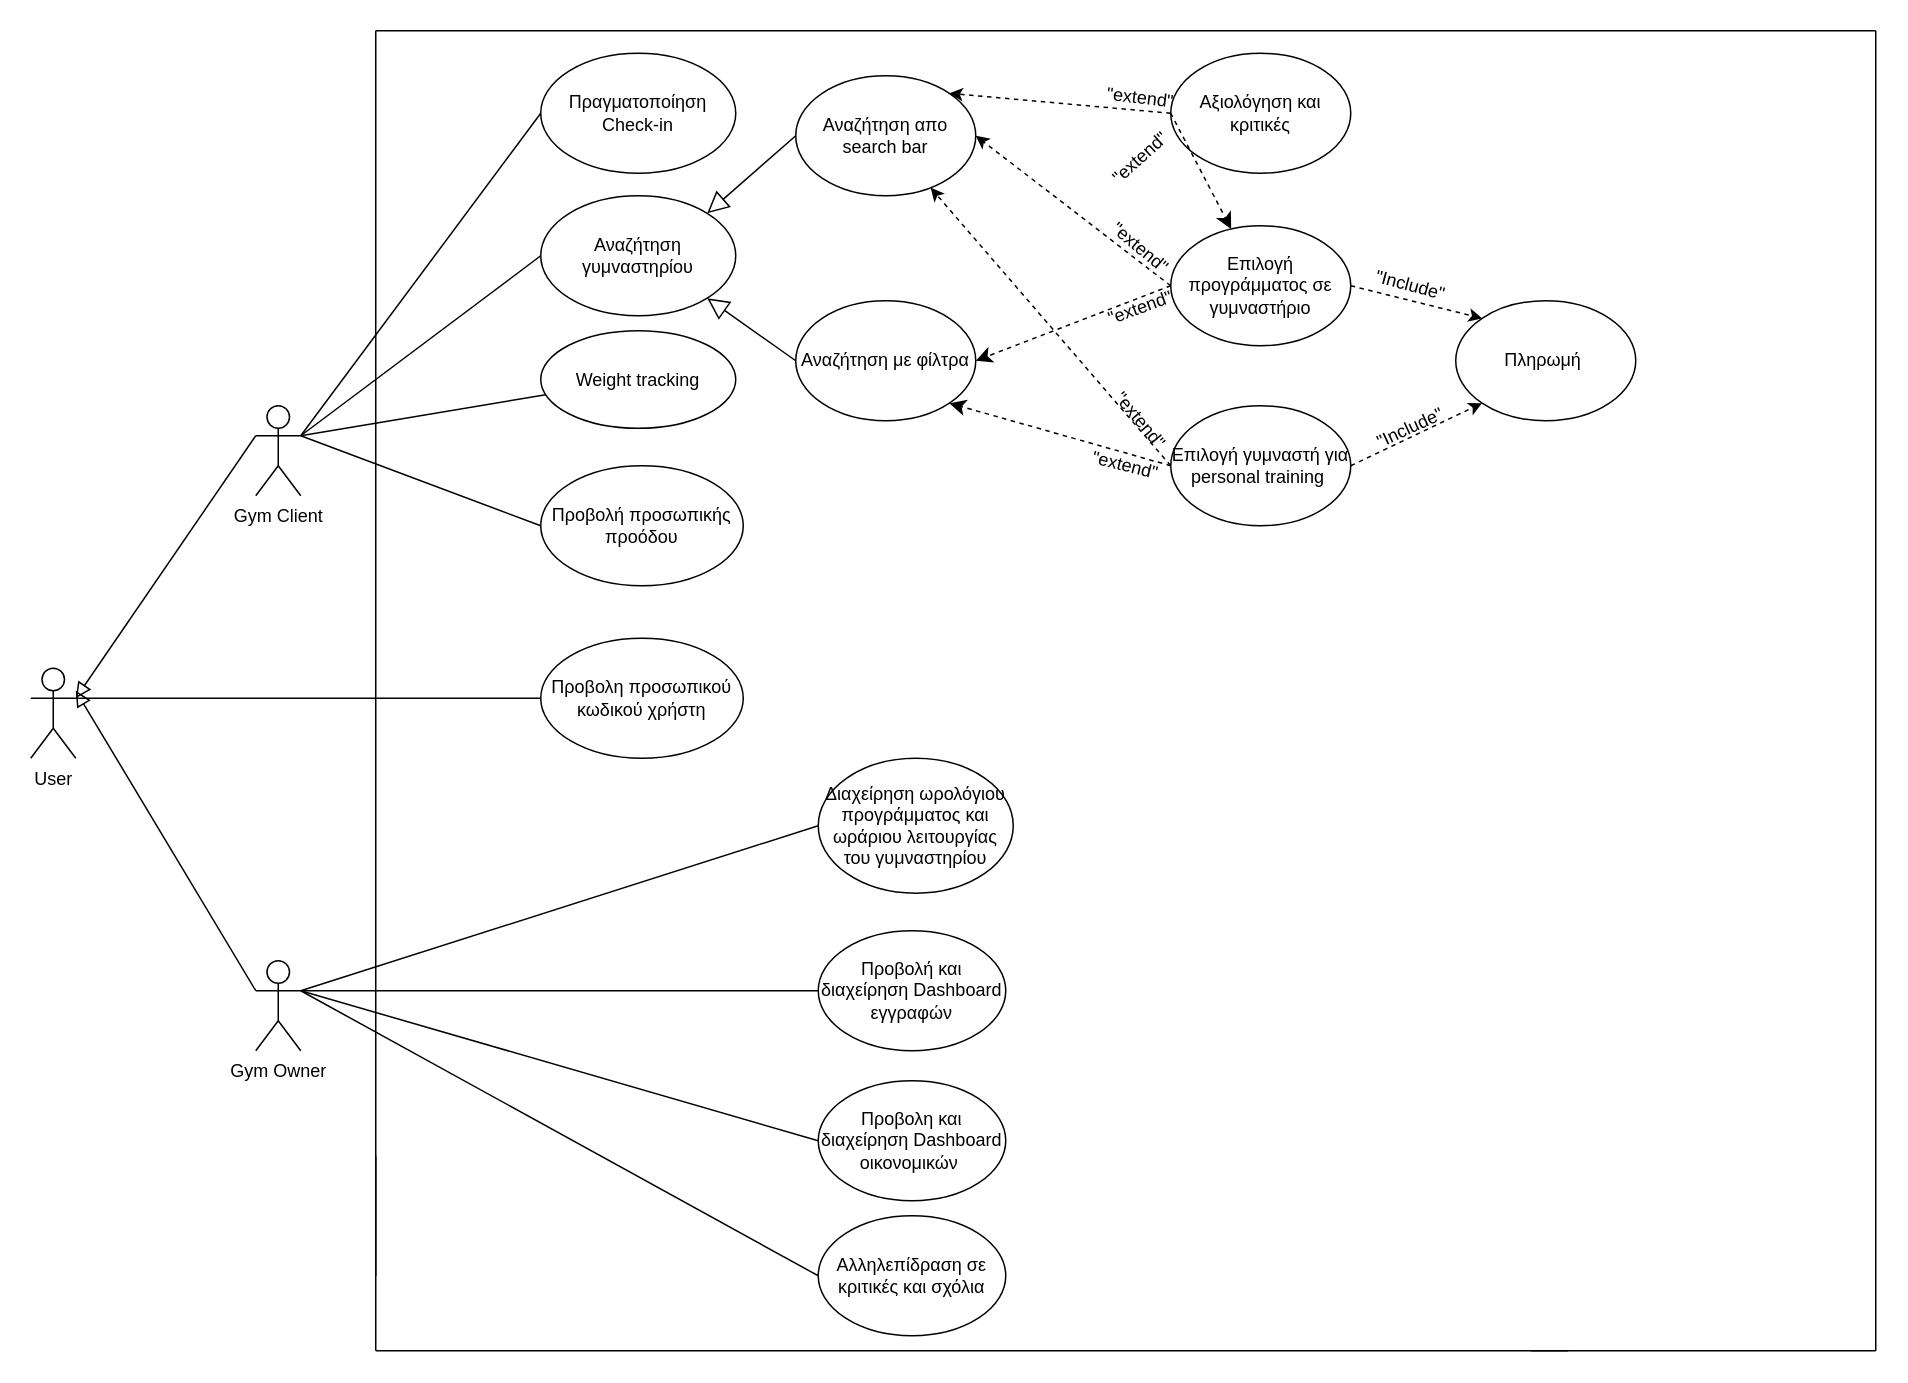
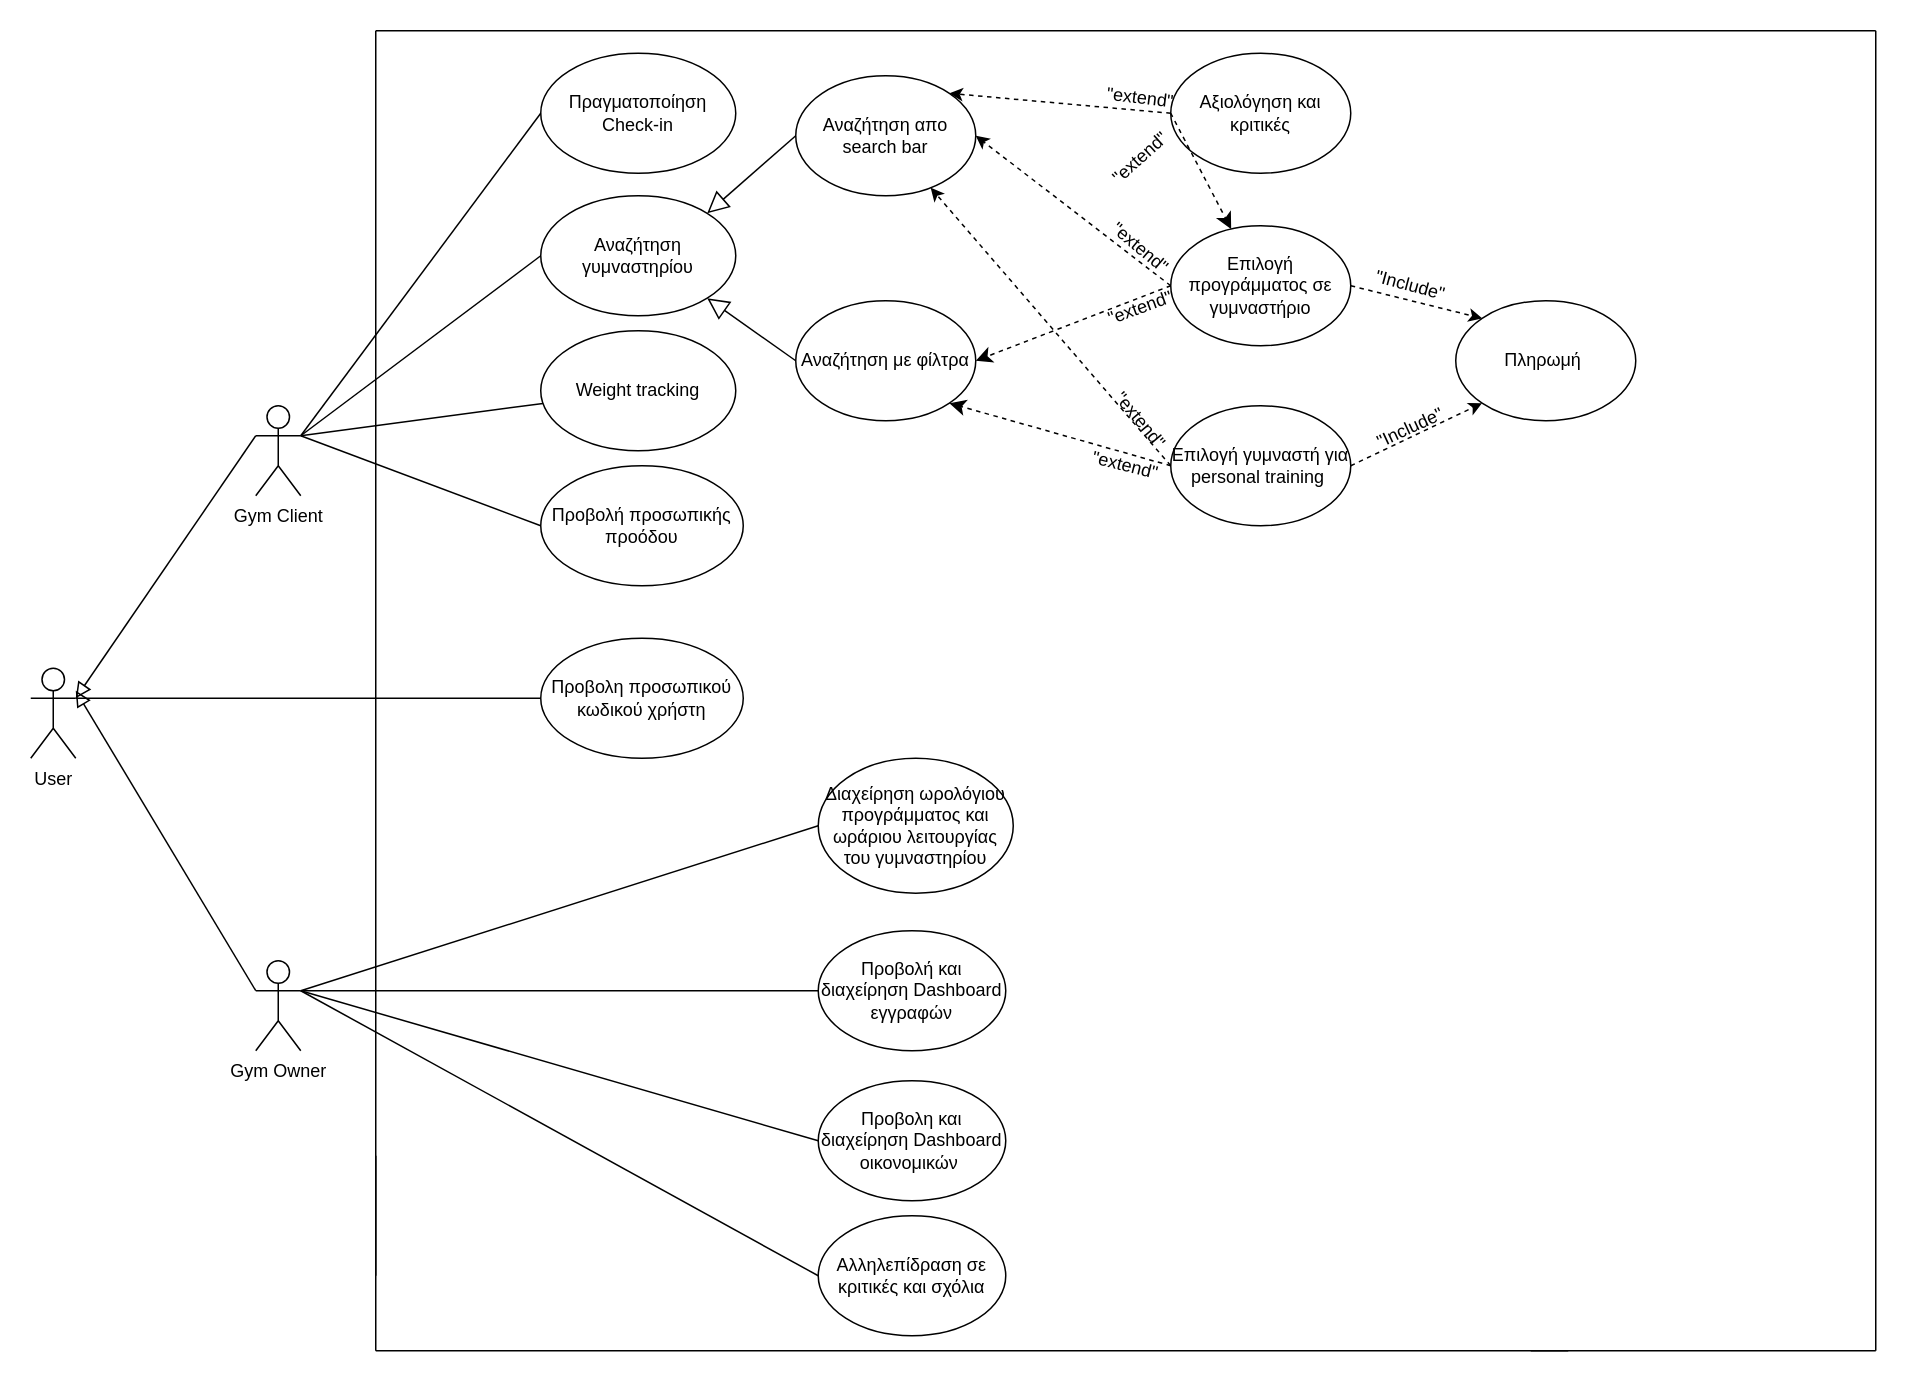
(638, 380) -> (638, 391)
